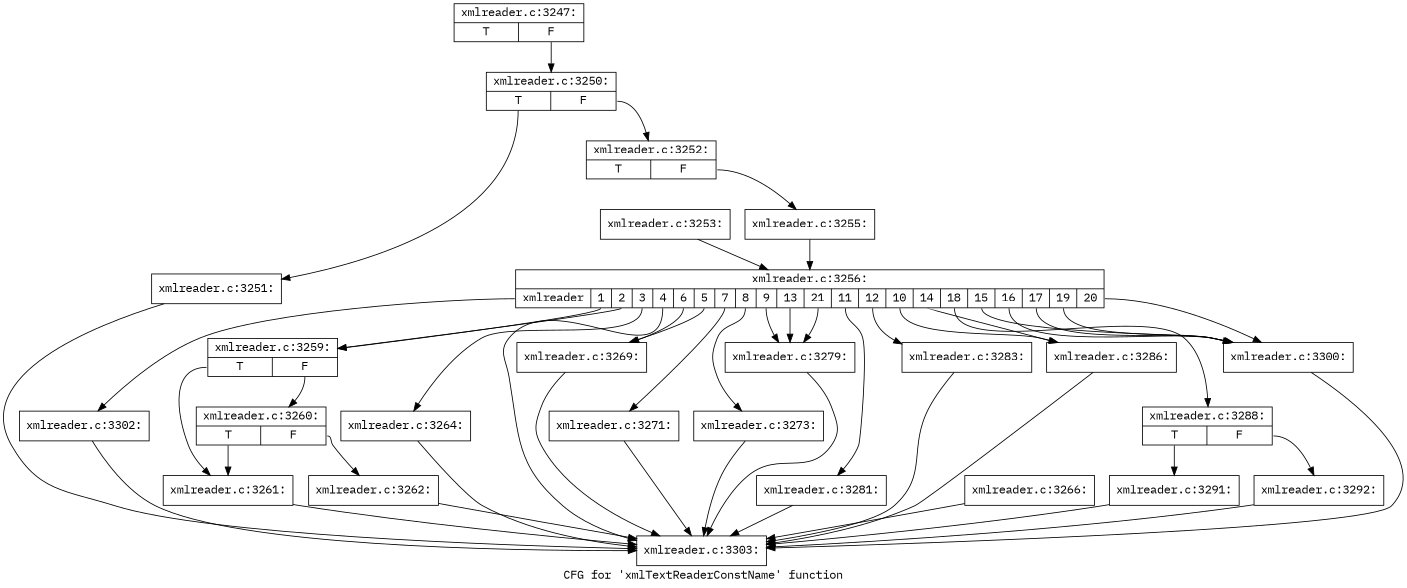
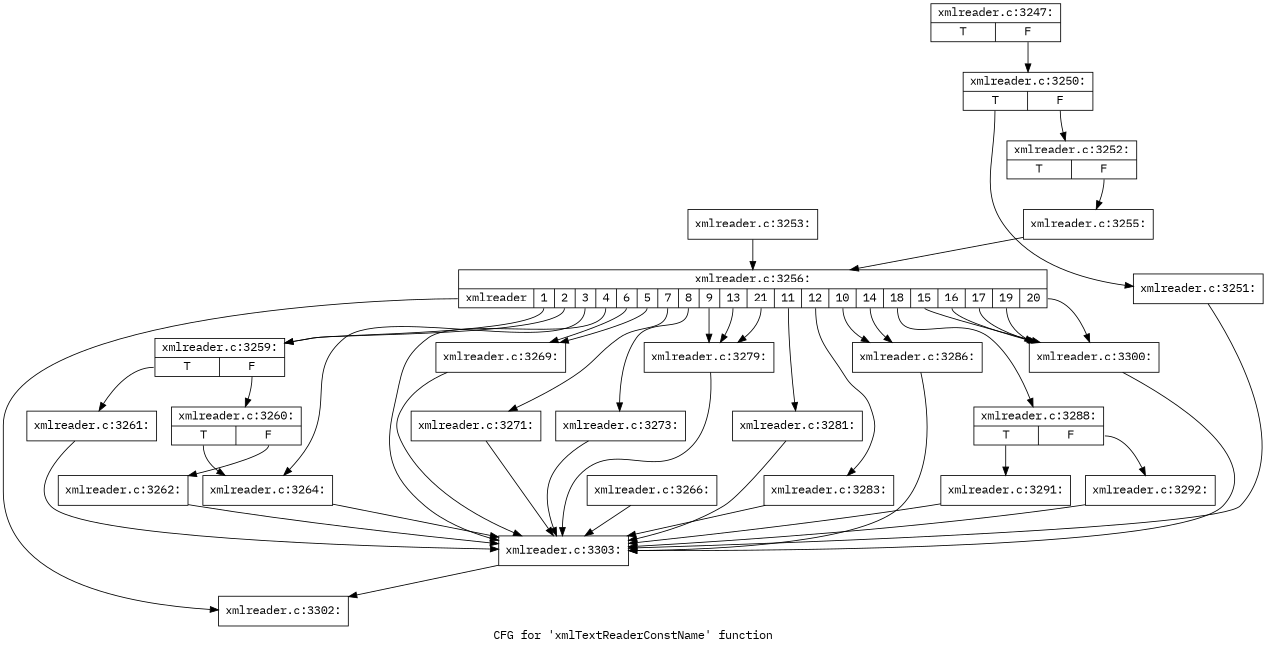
(228, 456) -> (208, 460)
(358, 542) -> (428, 580)
